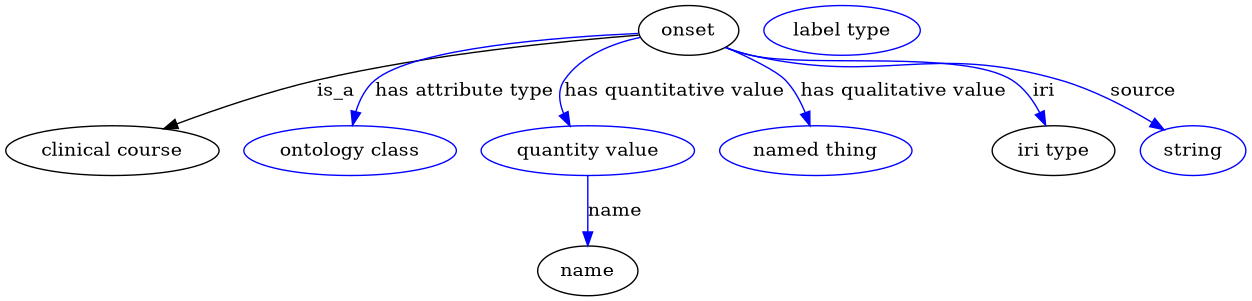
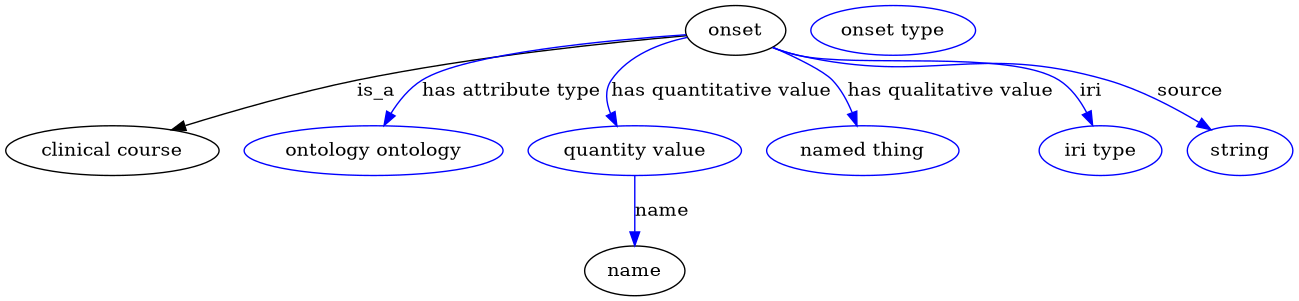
(842, 30) -> (893, 30)
(350, 151) -> (374, 151)
(1054, 151) -> (1100, 151)
